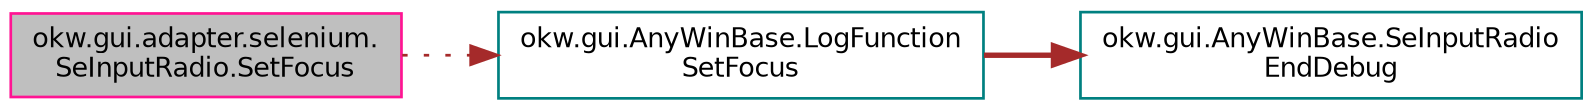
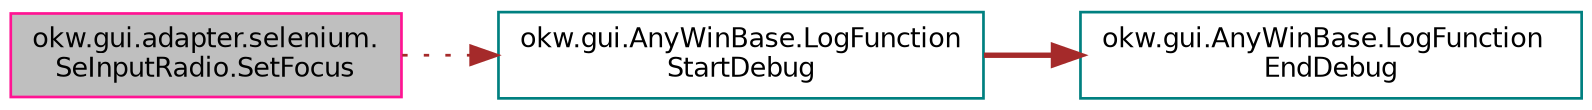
(741, 55) -> (741, 55)
(1331, 55) -> (1331, 55)
